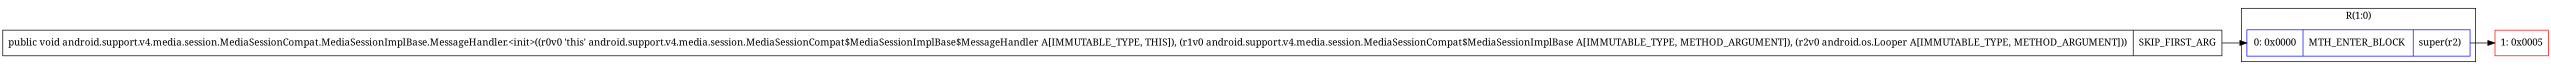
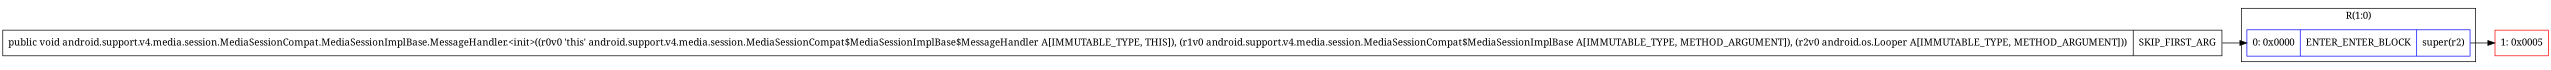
(2357, 43) -> (2358, 43)
